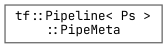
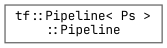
(84, 24) -> (84, 24)
